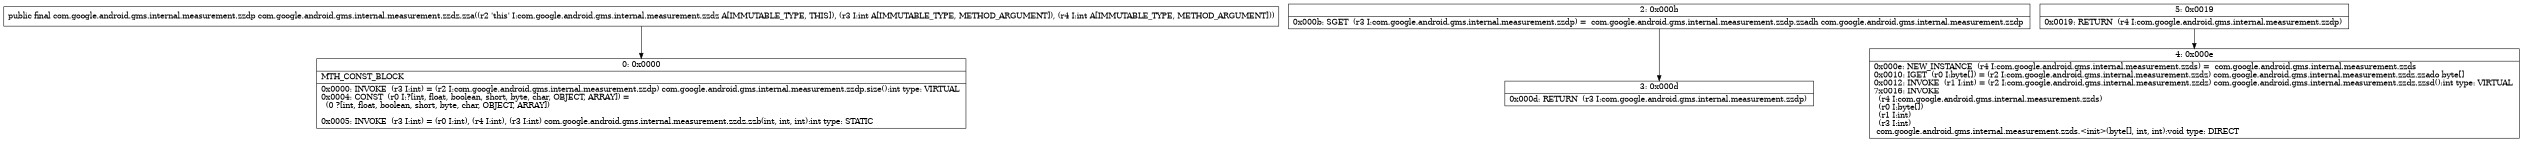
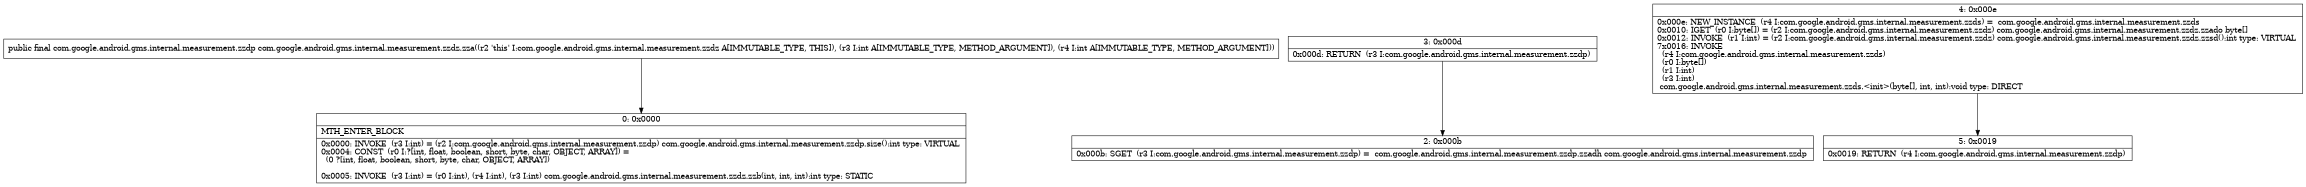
(2194, 36) -> (1978, 112)
(1659, 52) -> (1443, 96)
(362, 77) -> (362, 132)
